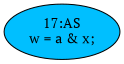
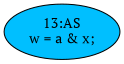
(62, 32) -> (62, 32)
